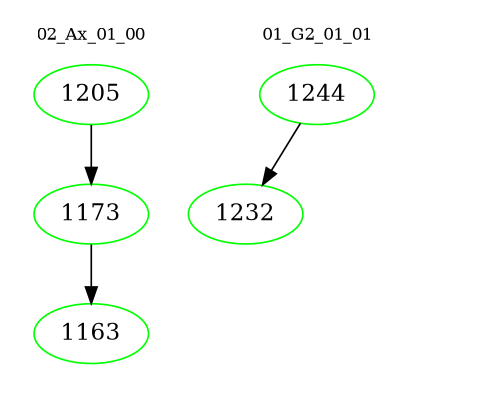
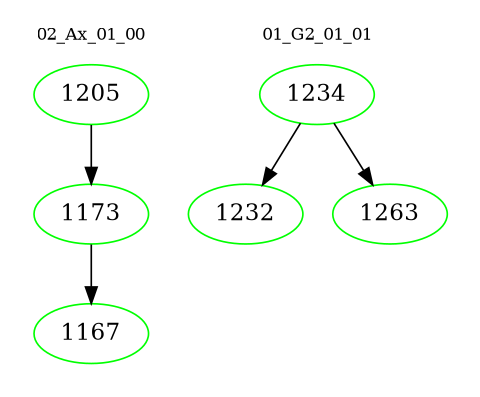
(317, 95) -> (317, 95)
none -> (390, 214)
(91, 334) -> (91, 334)
